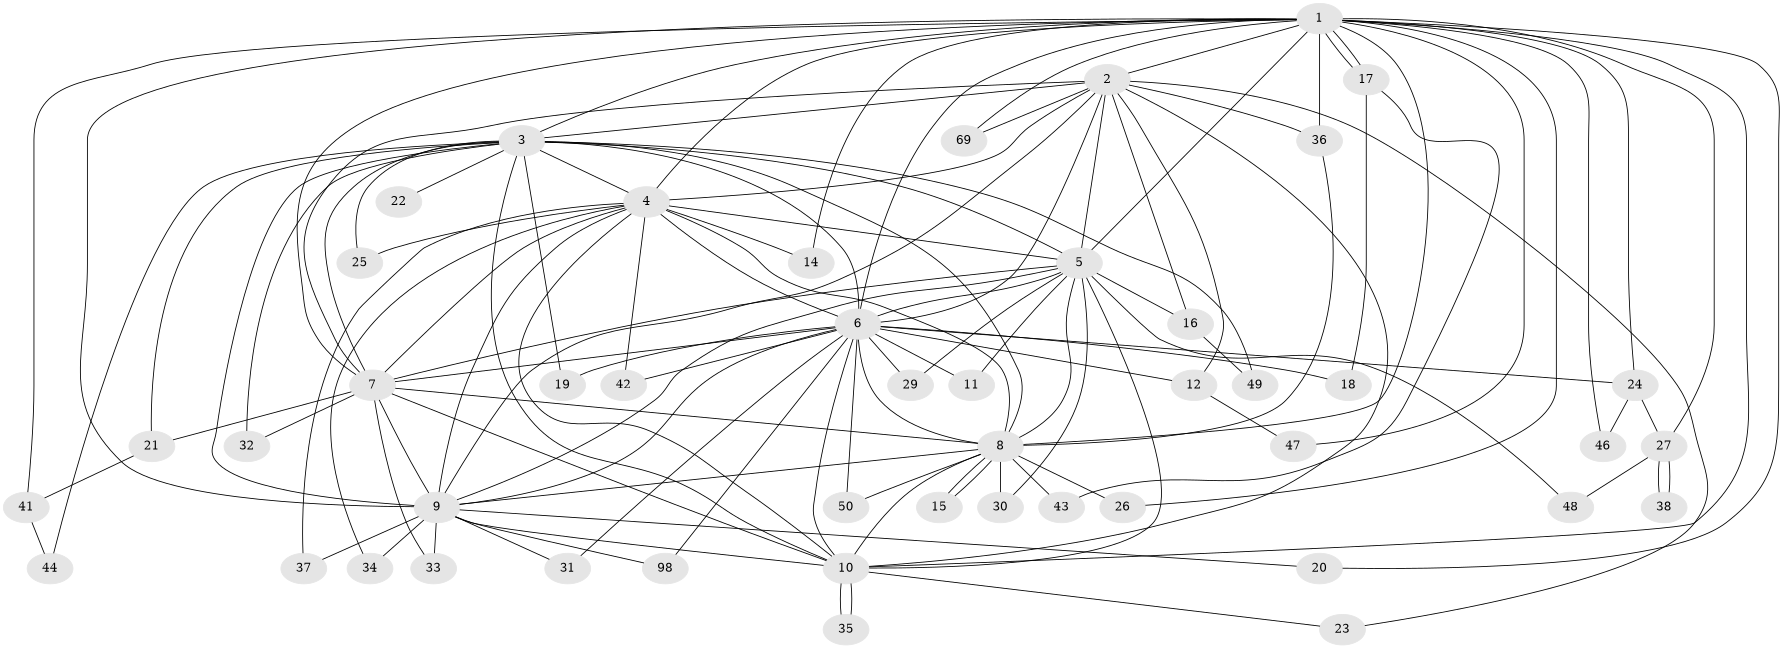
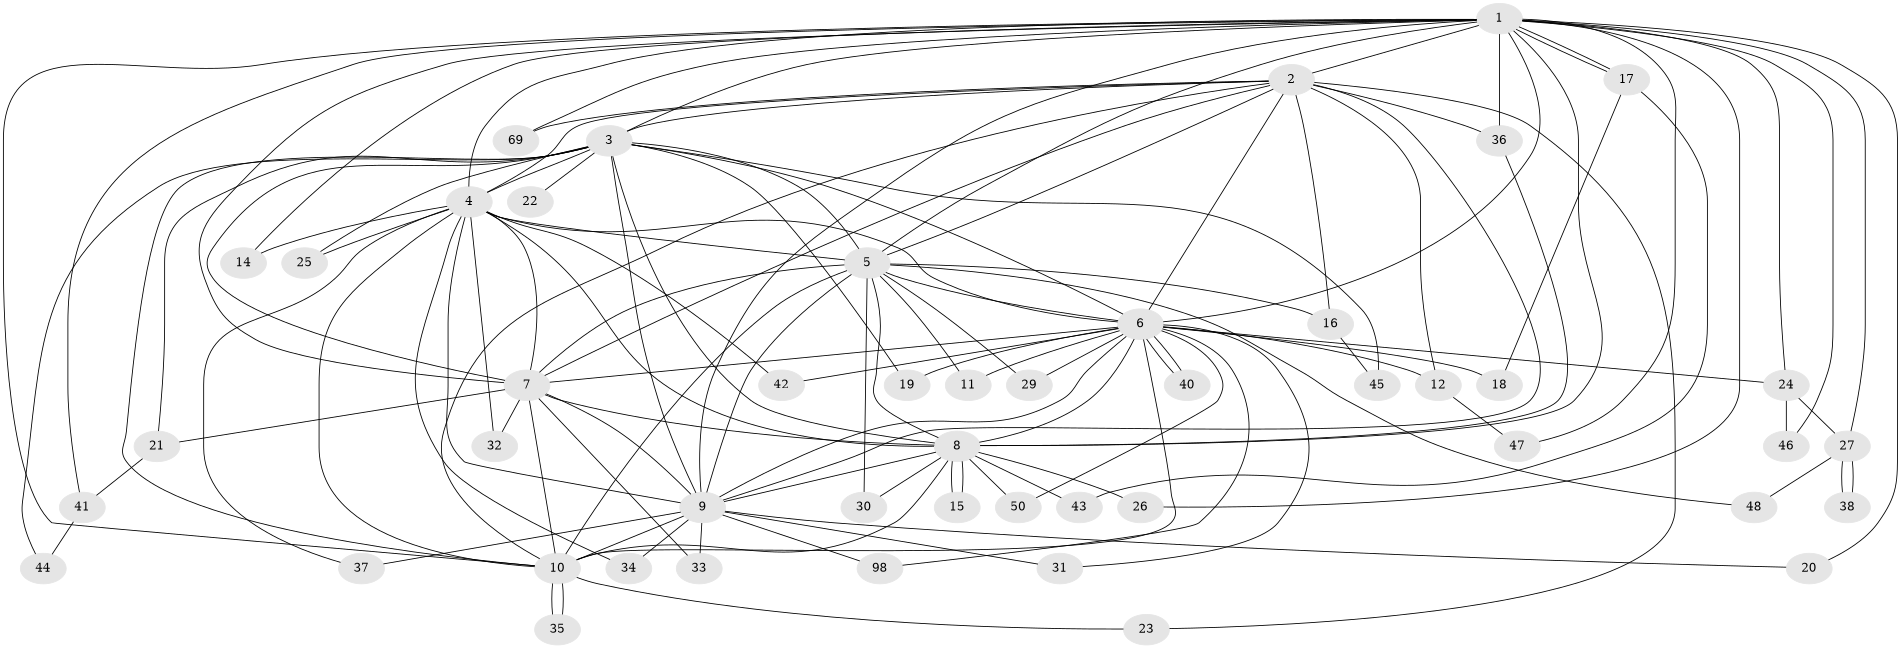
(307, 211) -> (482, 324)
none -> (1187, 385)
(1255, 385) -> (1377, 385)
